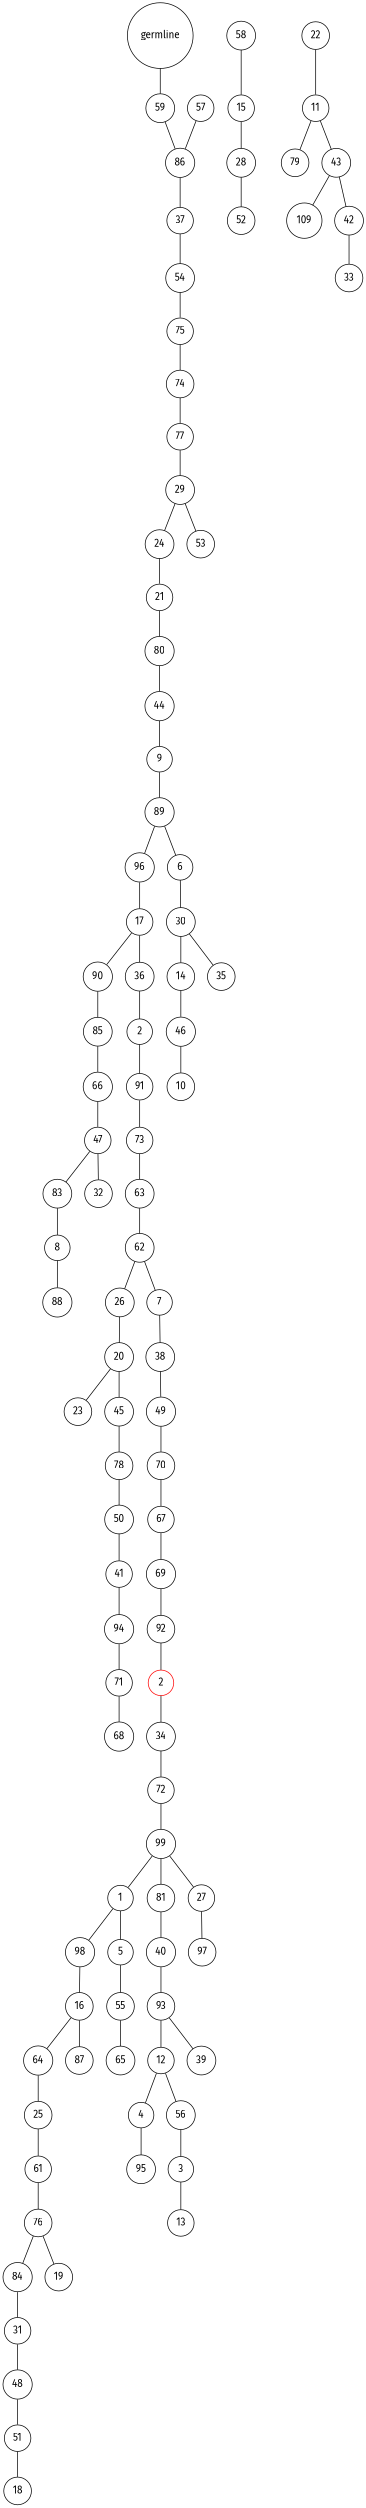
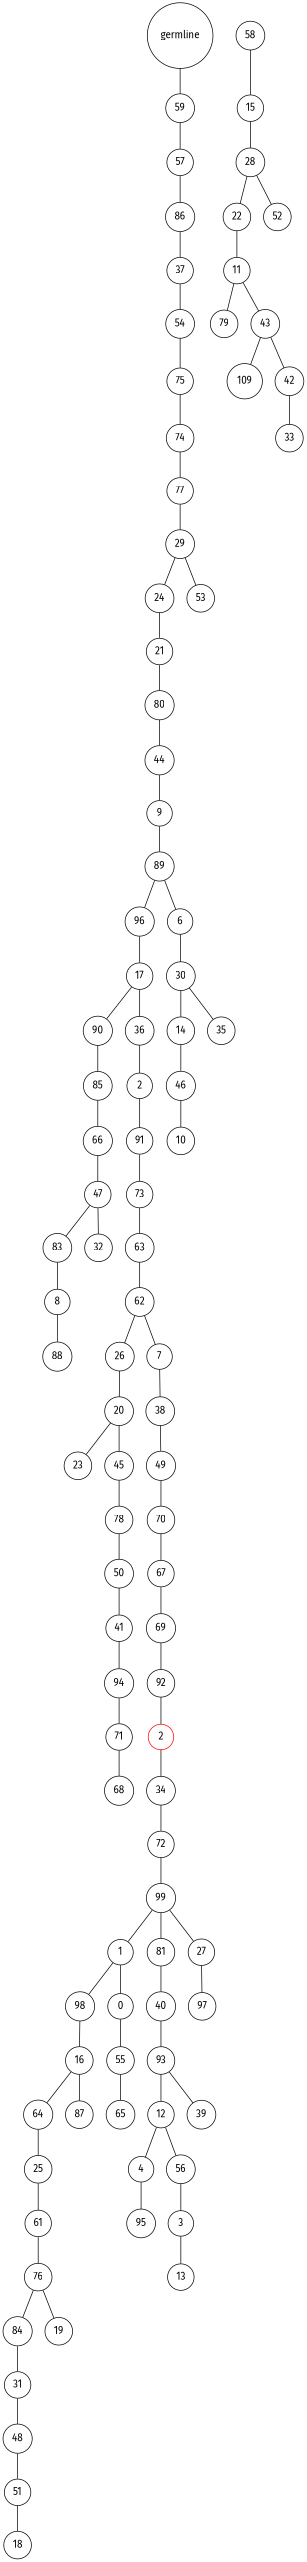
(170, 135) -> (180, 136)
none -> (244, 190)
(121, 1952) -> (121, 2006)
